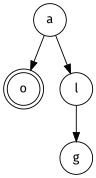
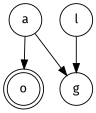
(61, 50) -> (48, 51)
